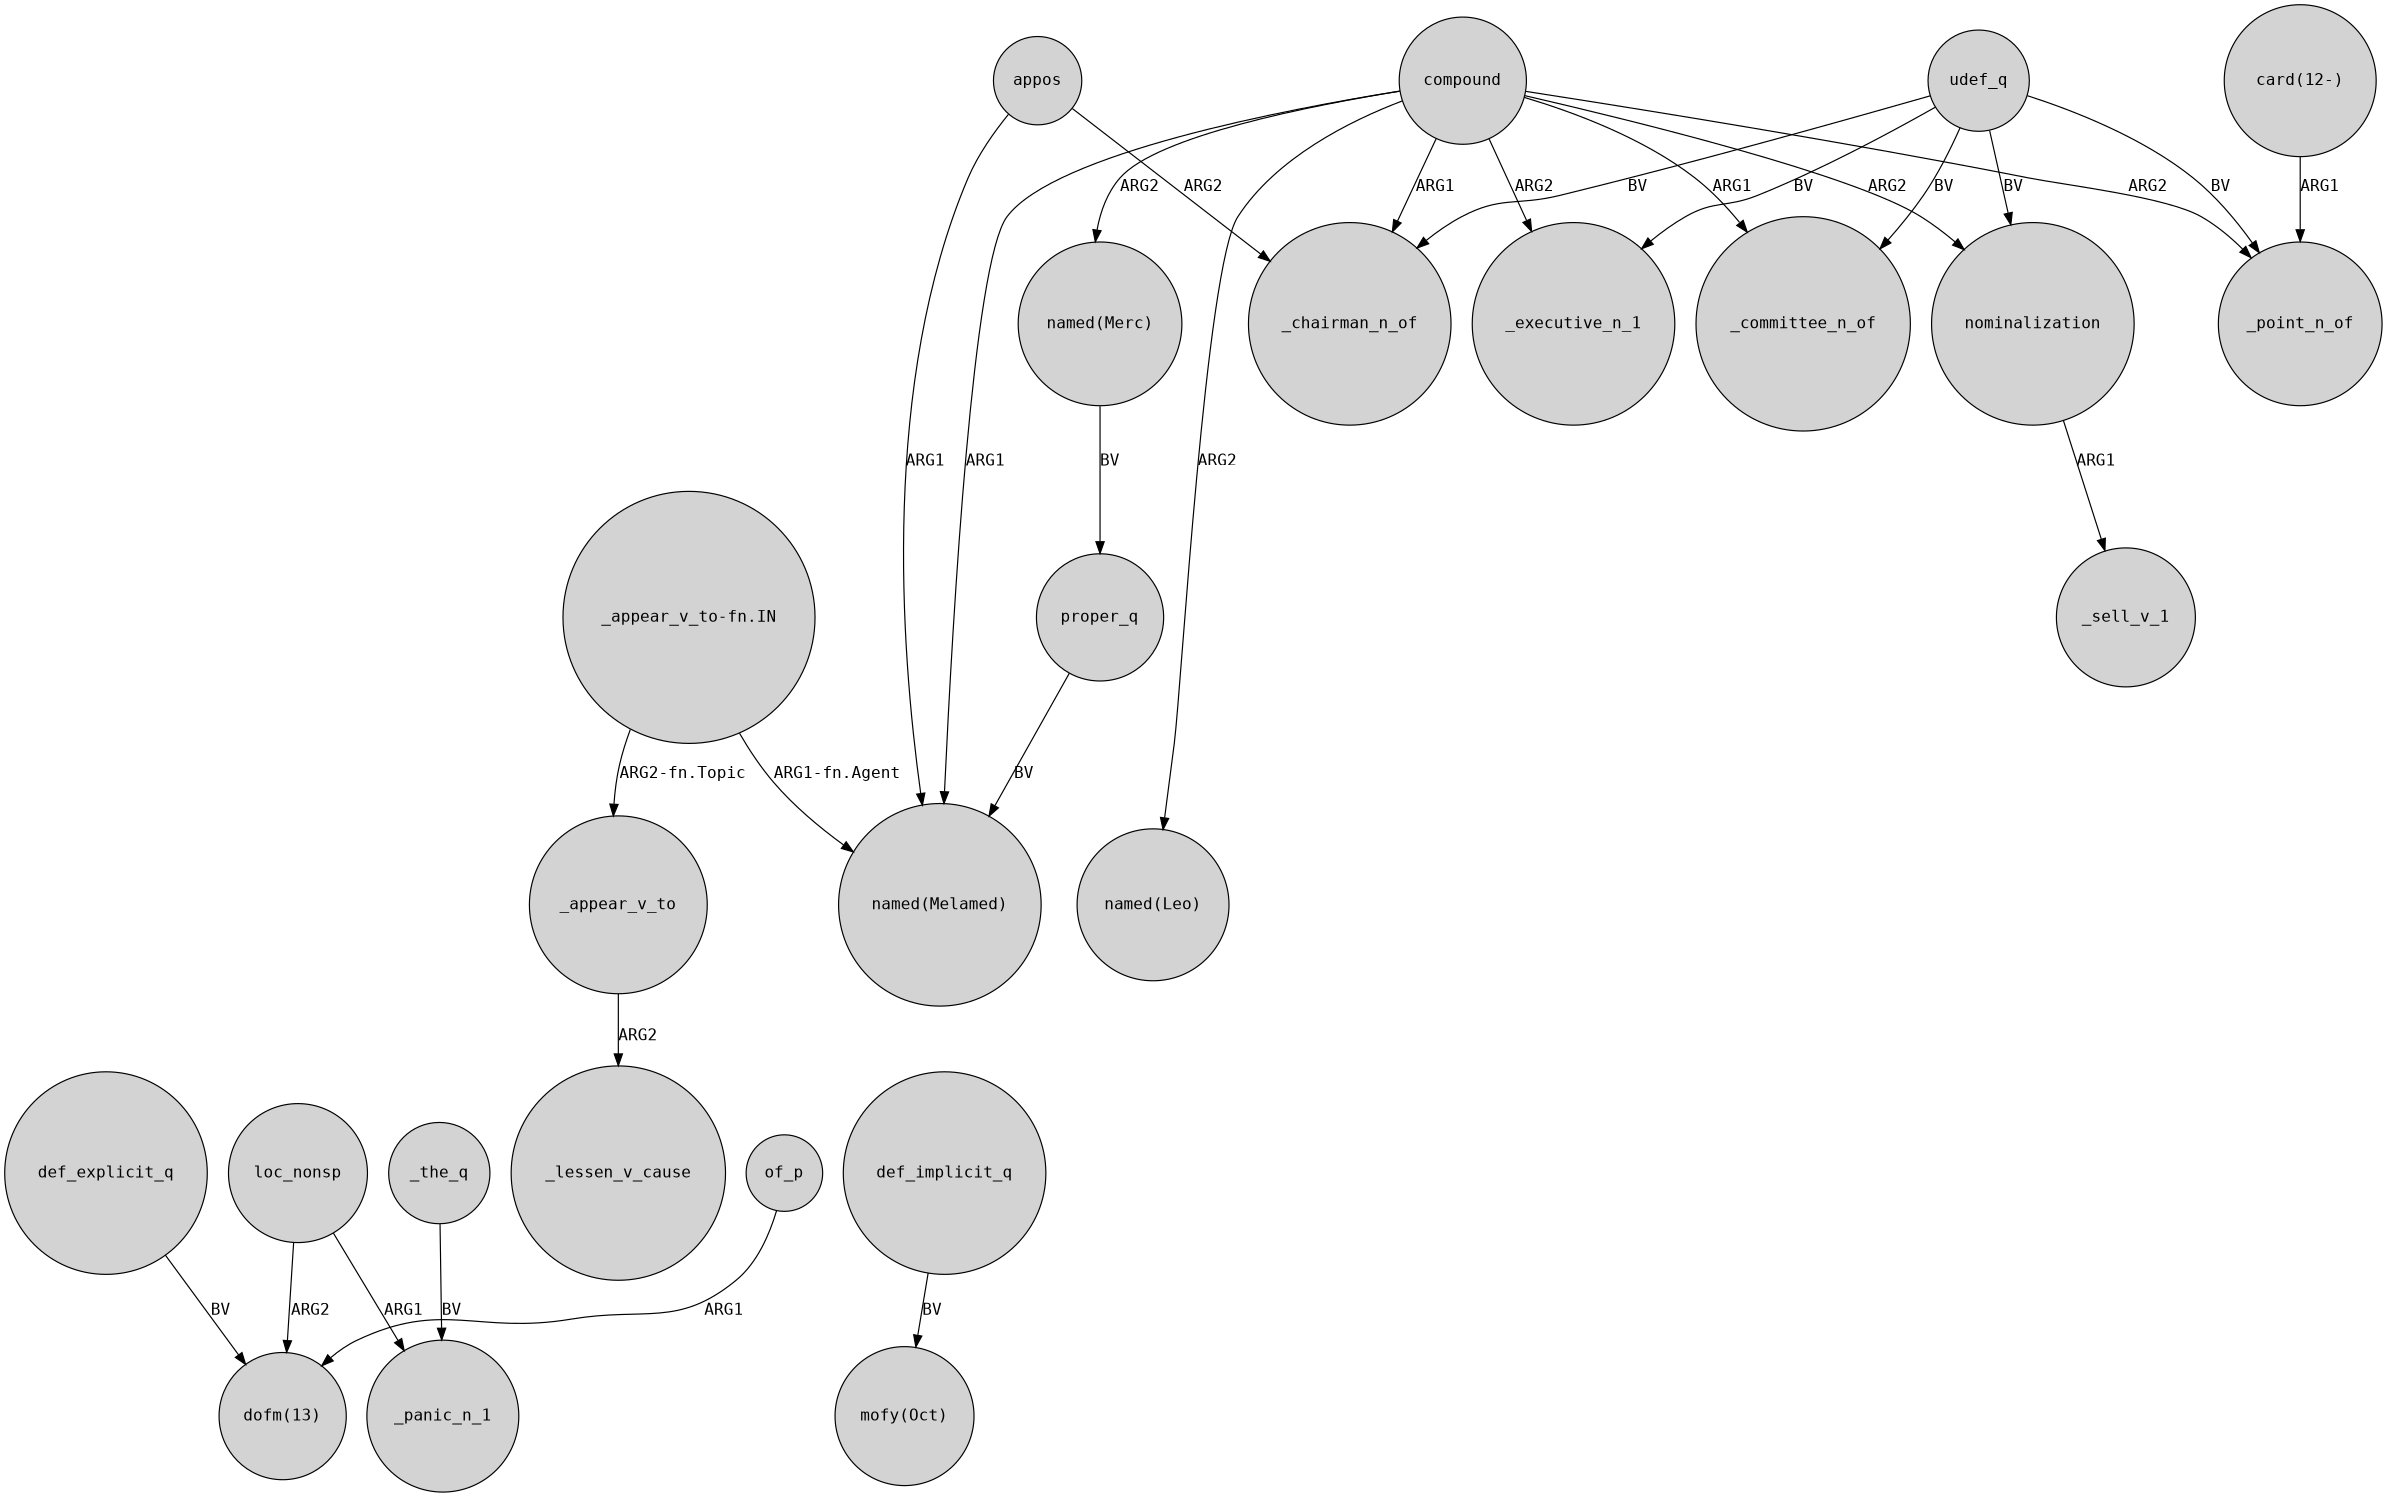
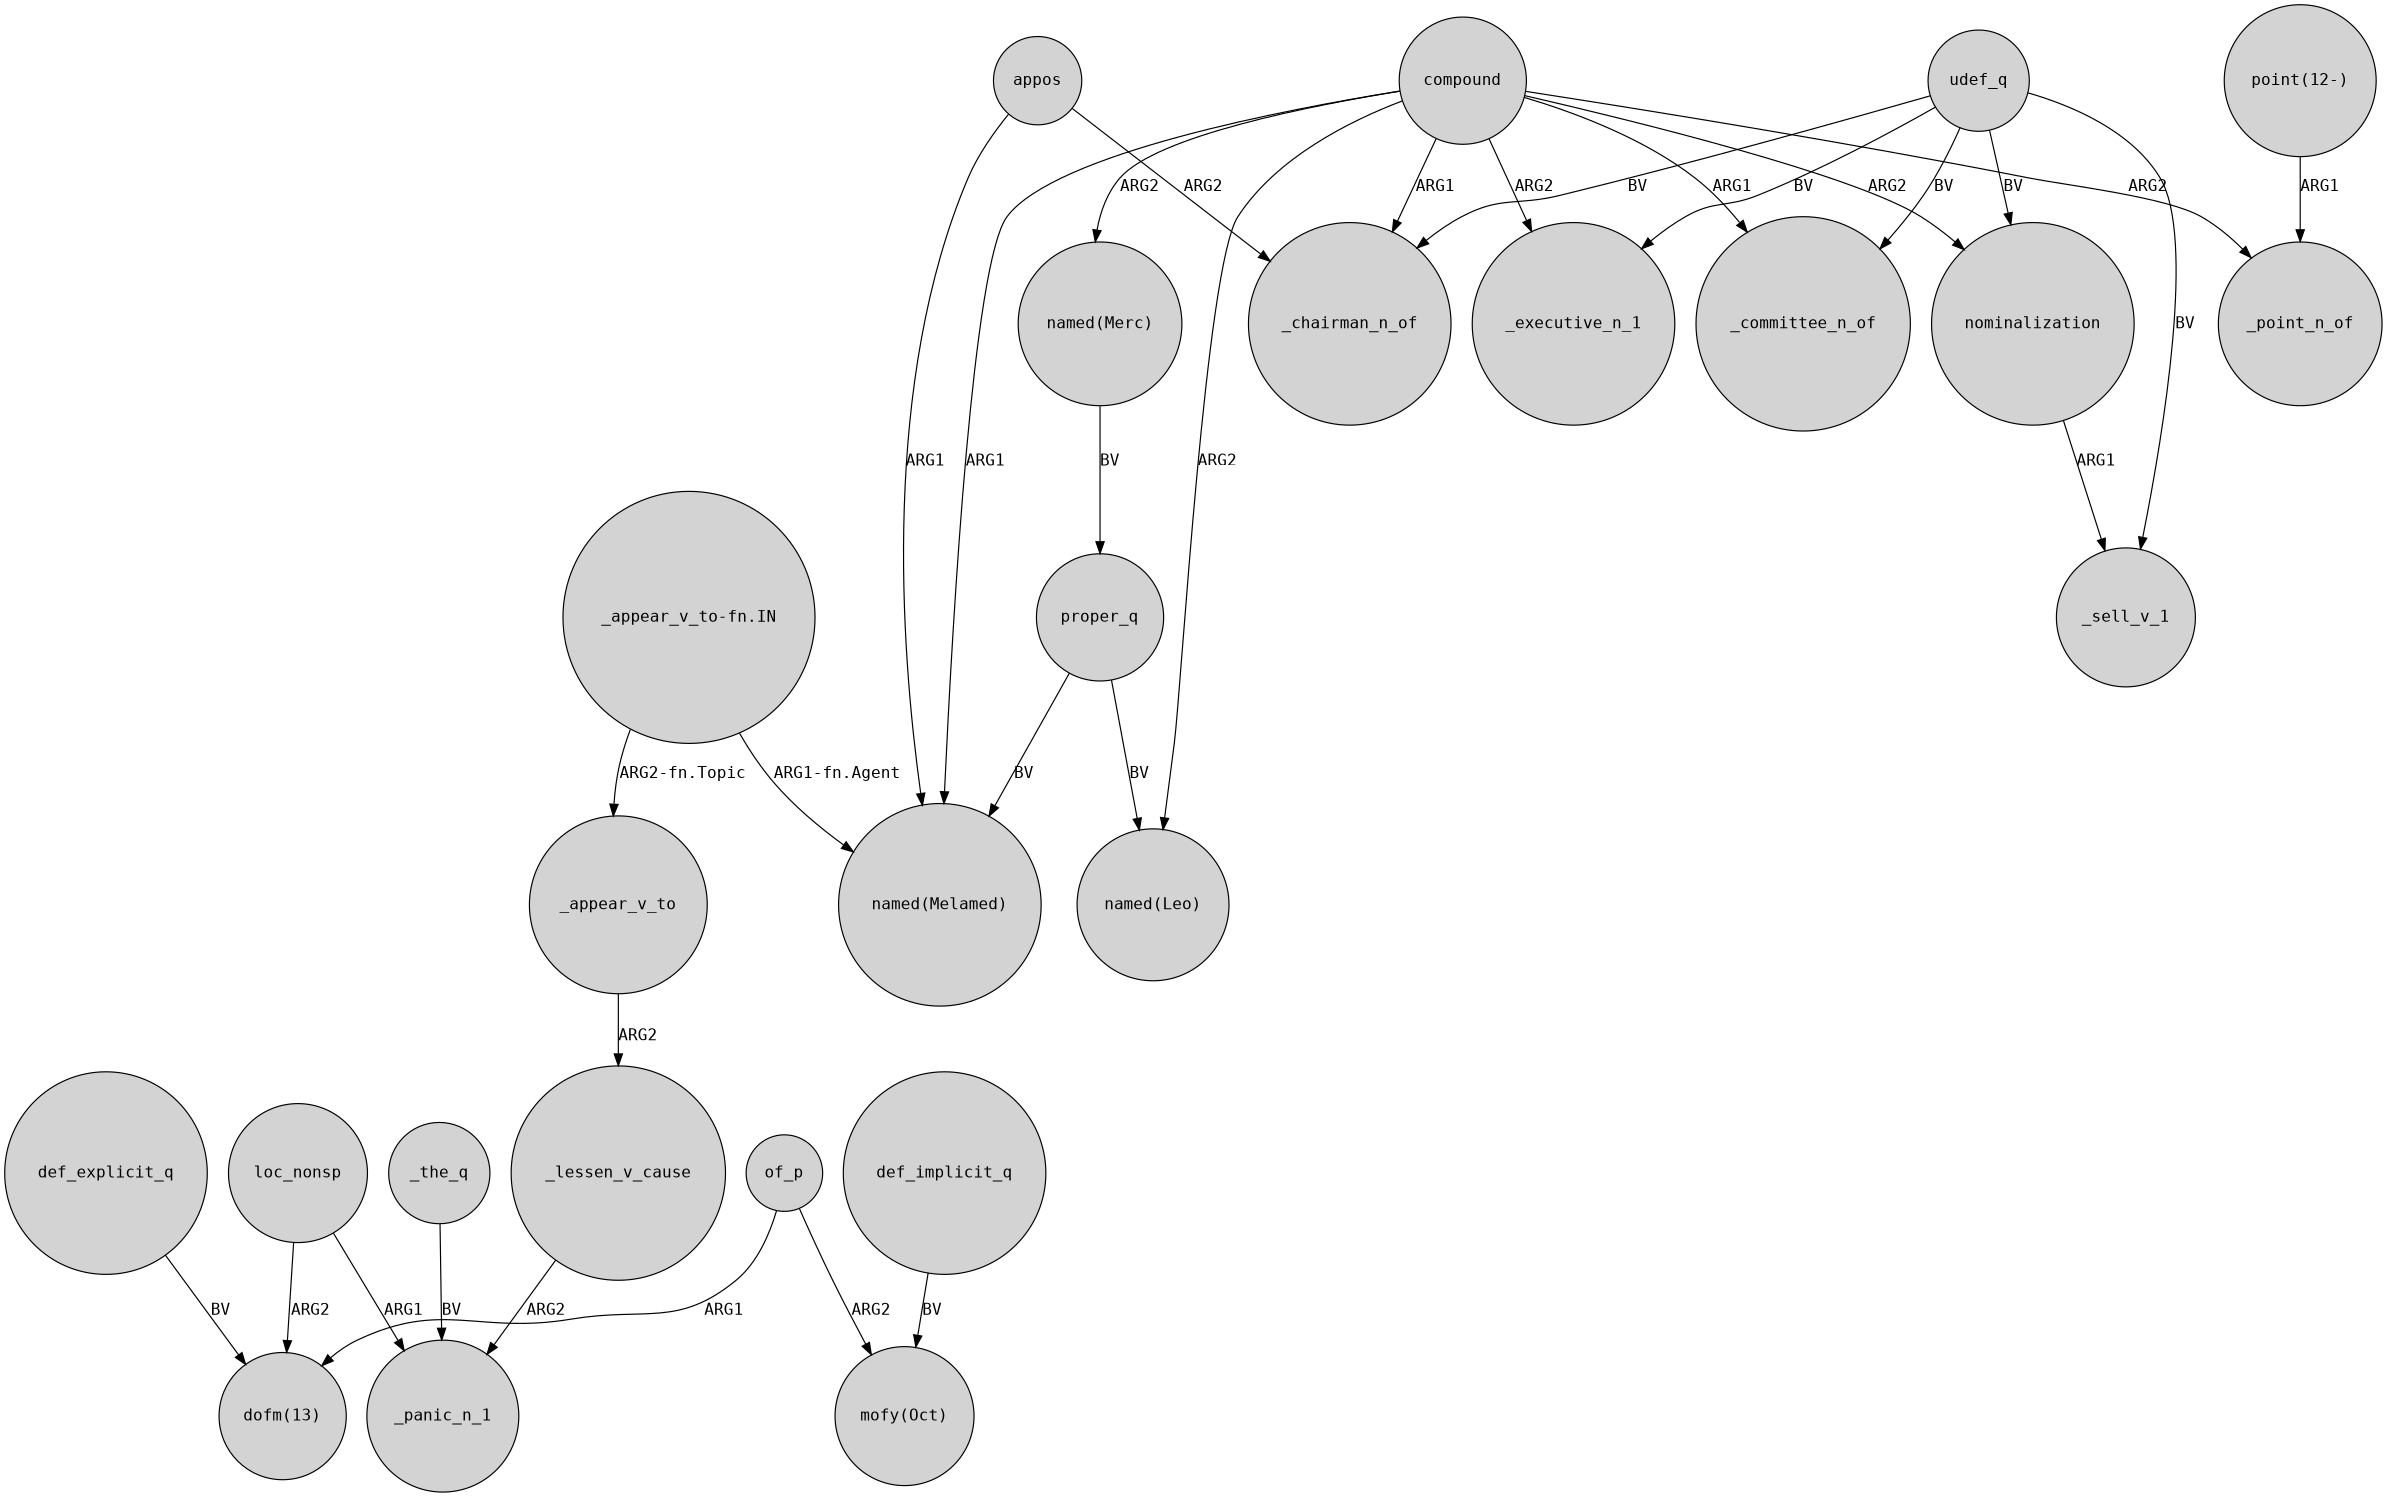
(2300, 81) -> (2300, 81)
(2153, 150) -> (2176, 277)
none -> (1124, 749)
none -> (831, 1277)
none -> (525, 1303)
